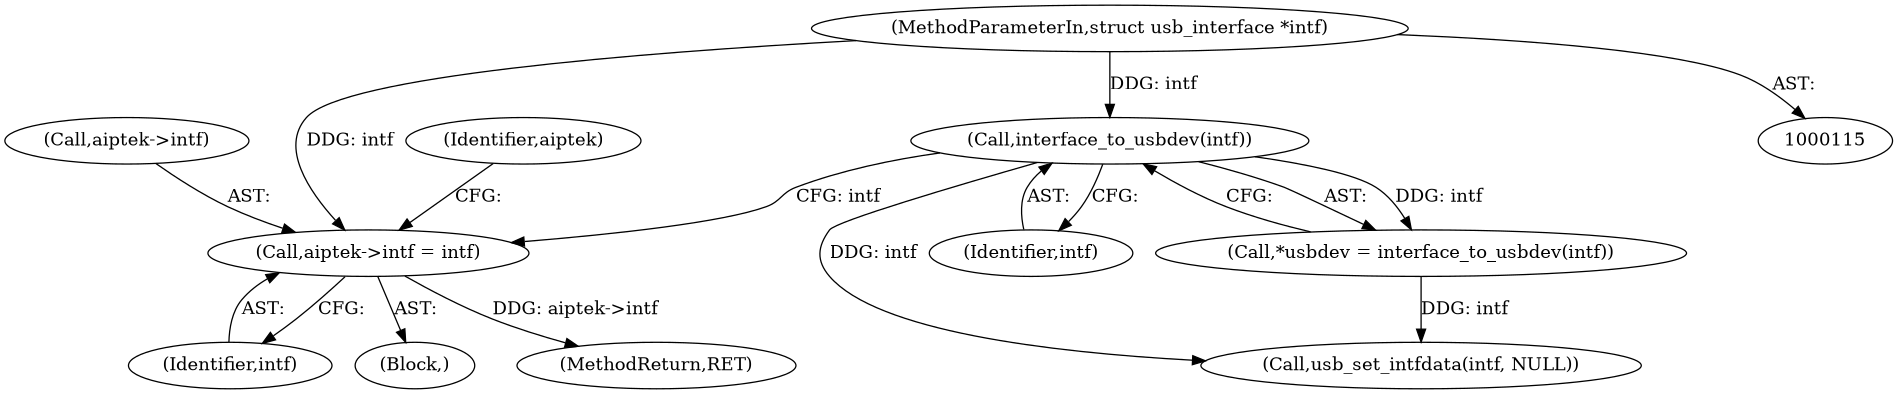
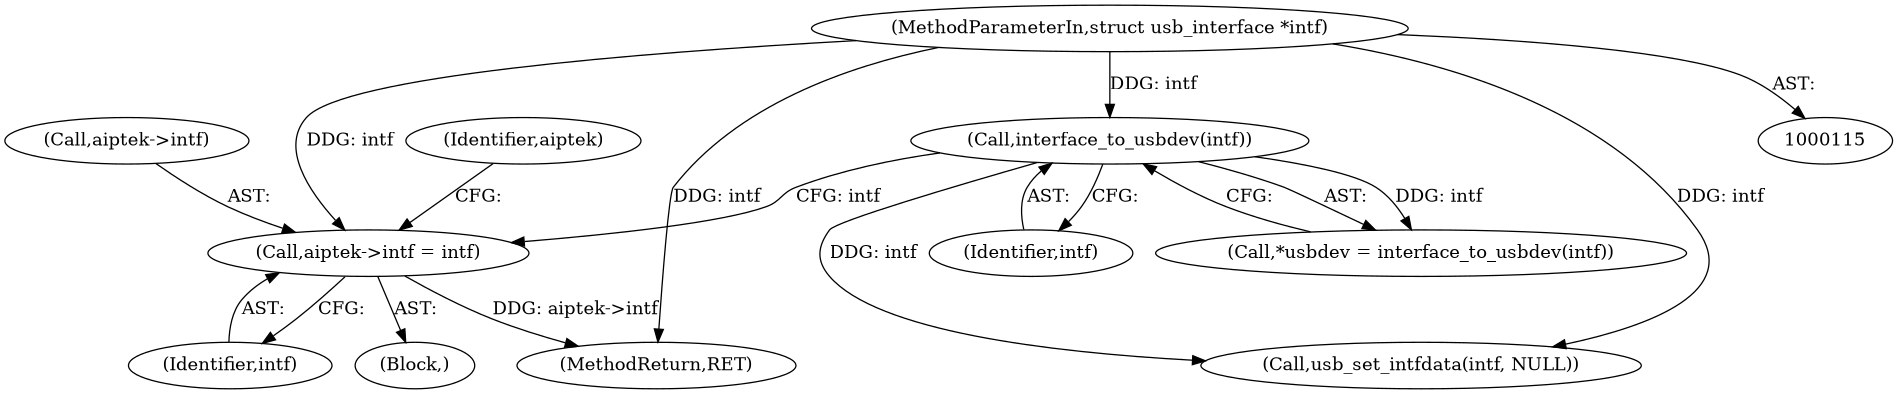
none -> (732, 131)
(1421, 303) -> (1624, 155)
